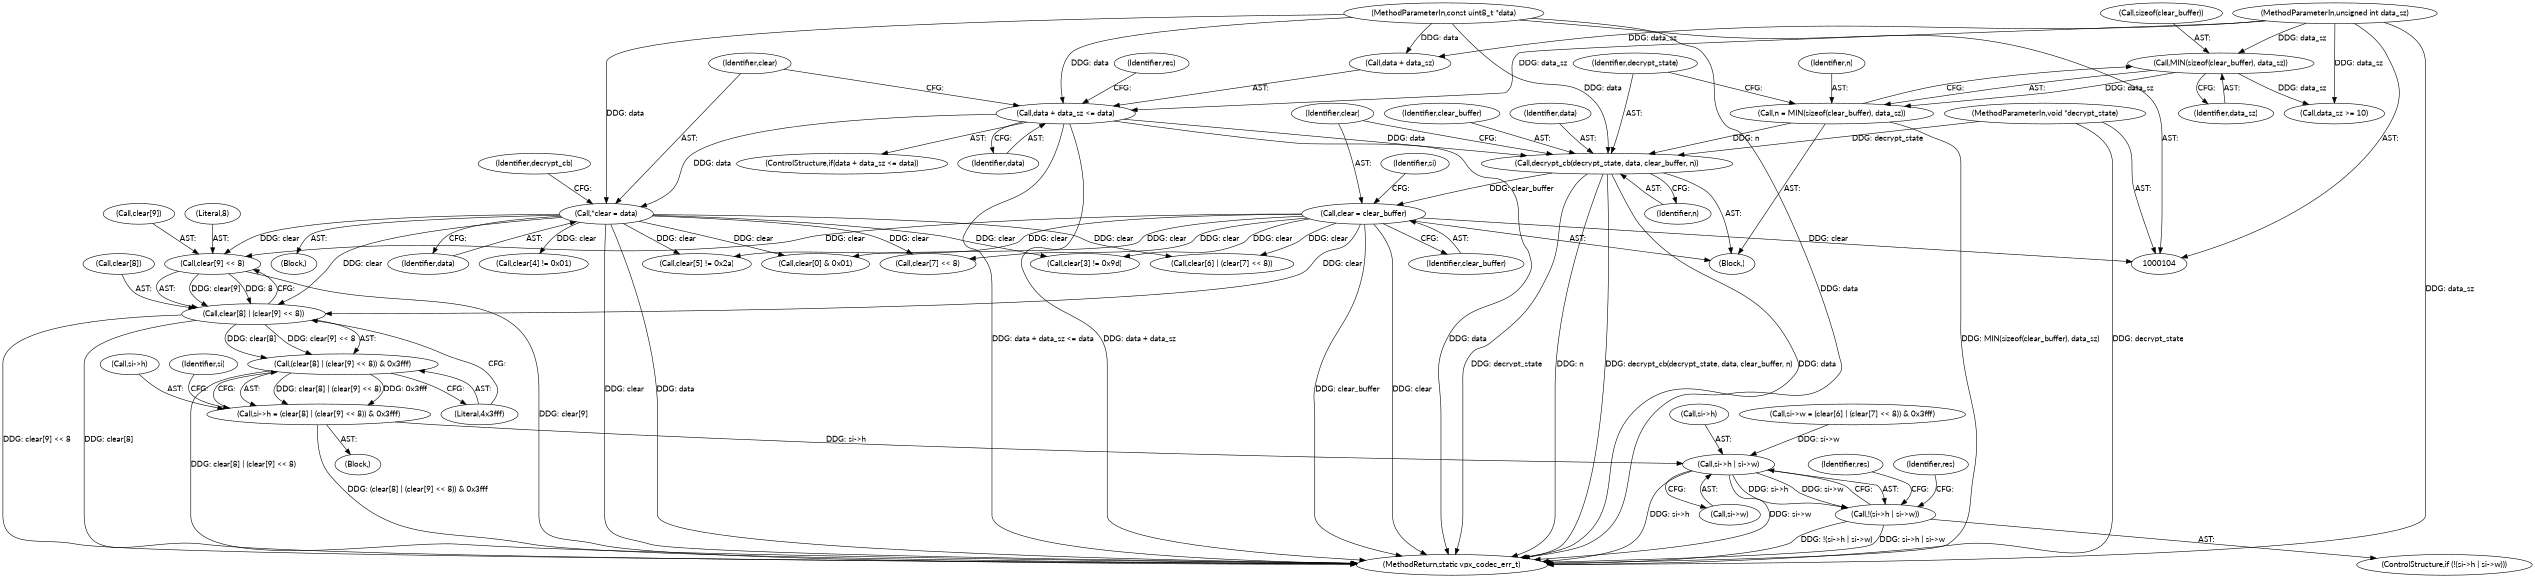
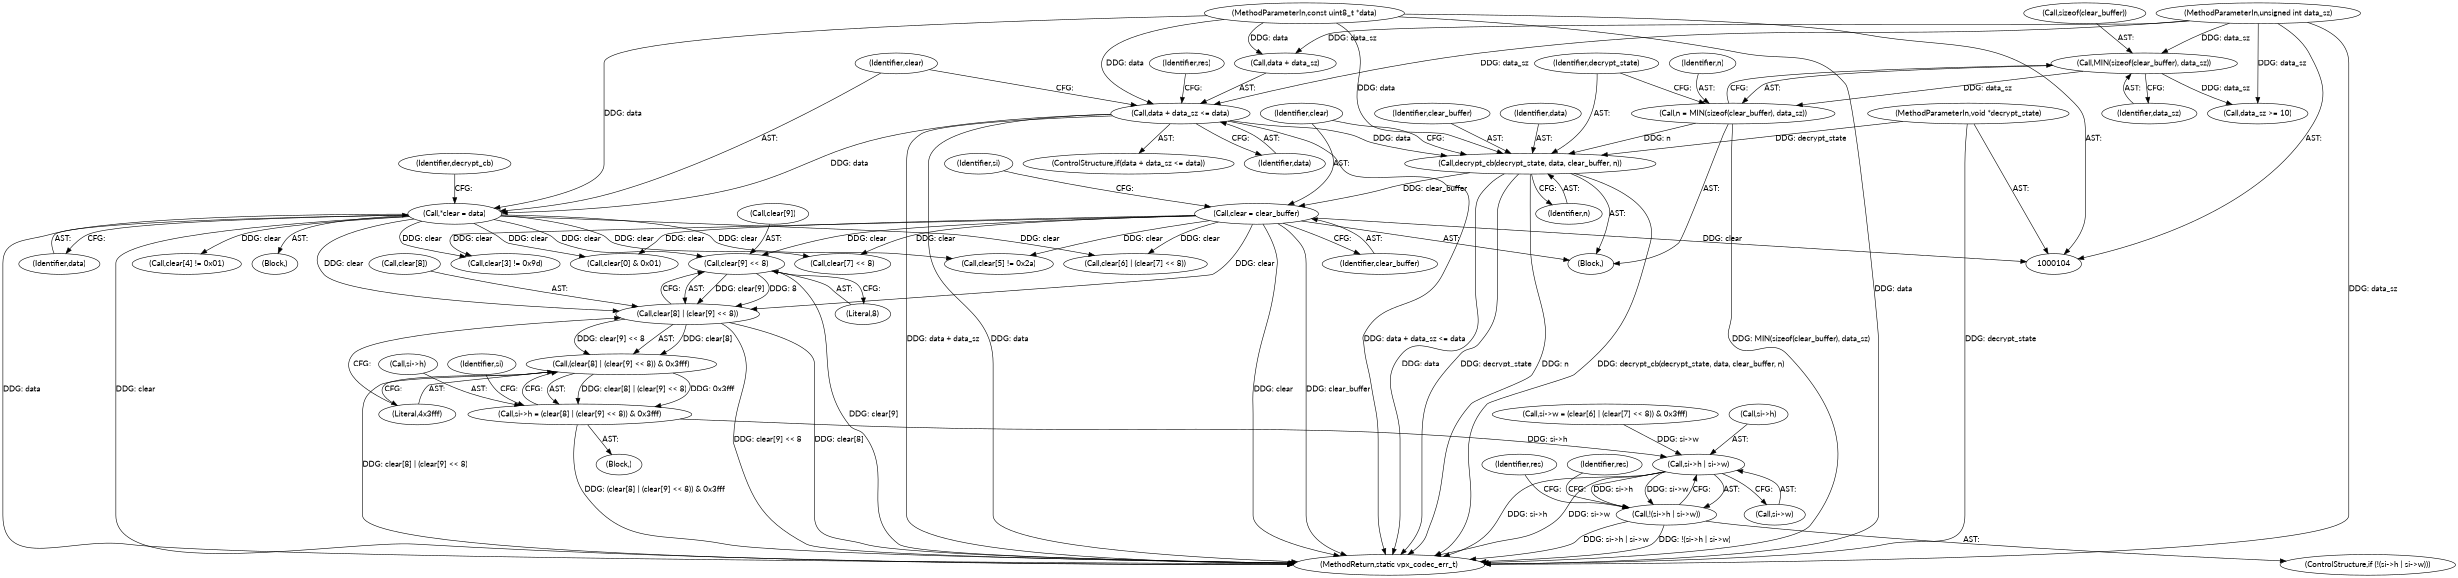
none -> (822, 276)
